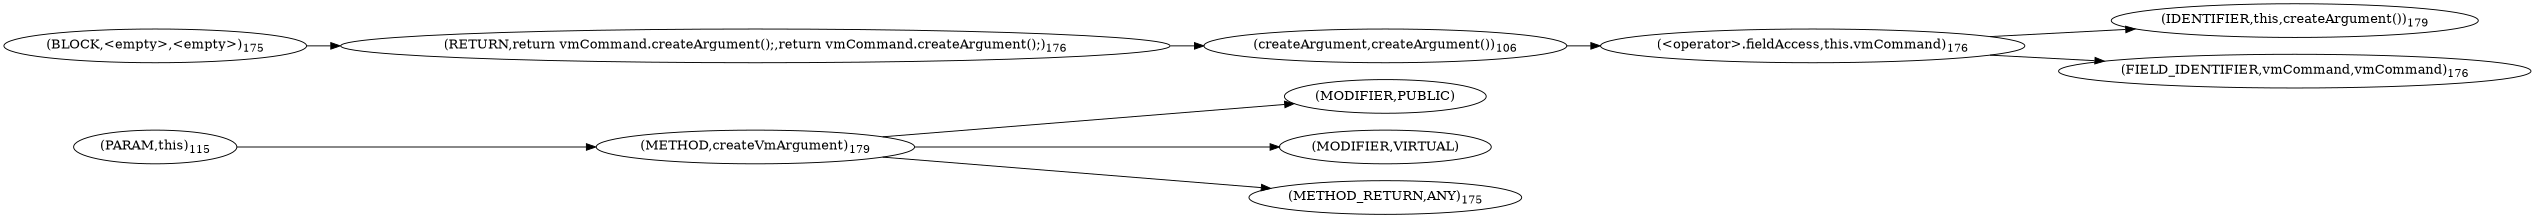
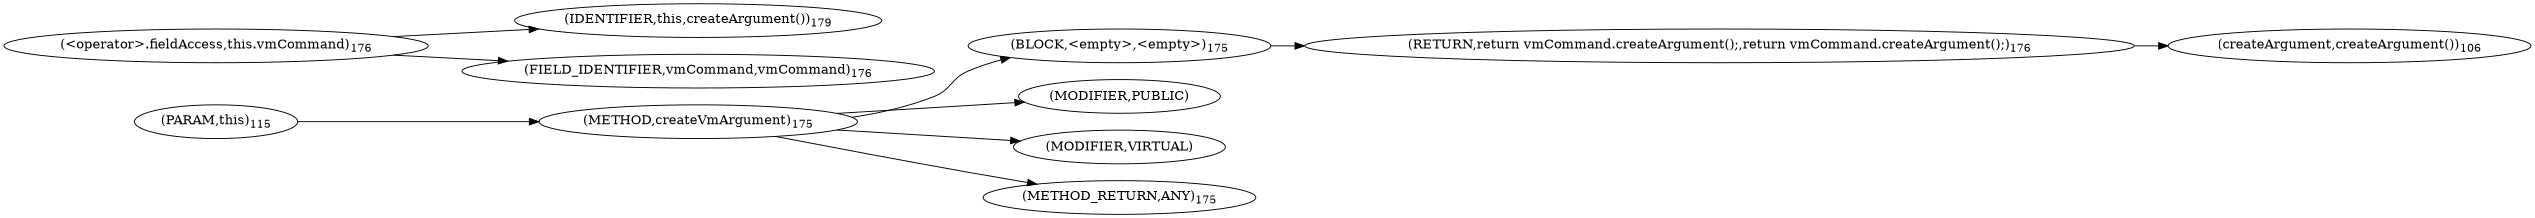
(1579, 46) -> none
none -> (931, 98)
(860, 146) -> (803, 120)
